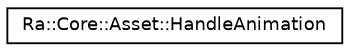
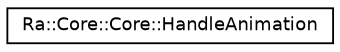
(175, 26) -> (170, 26)
